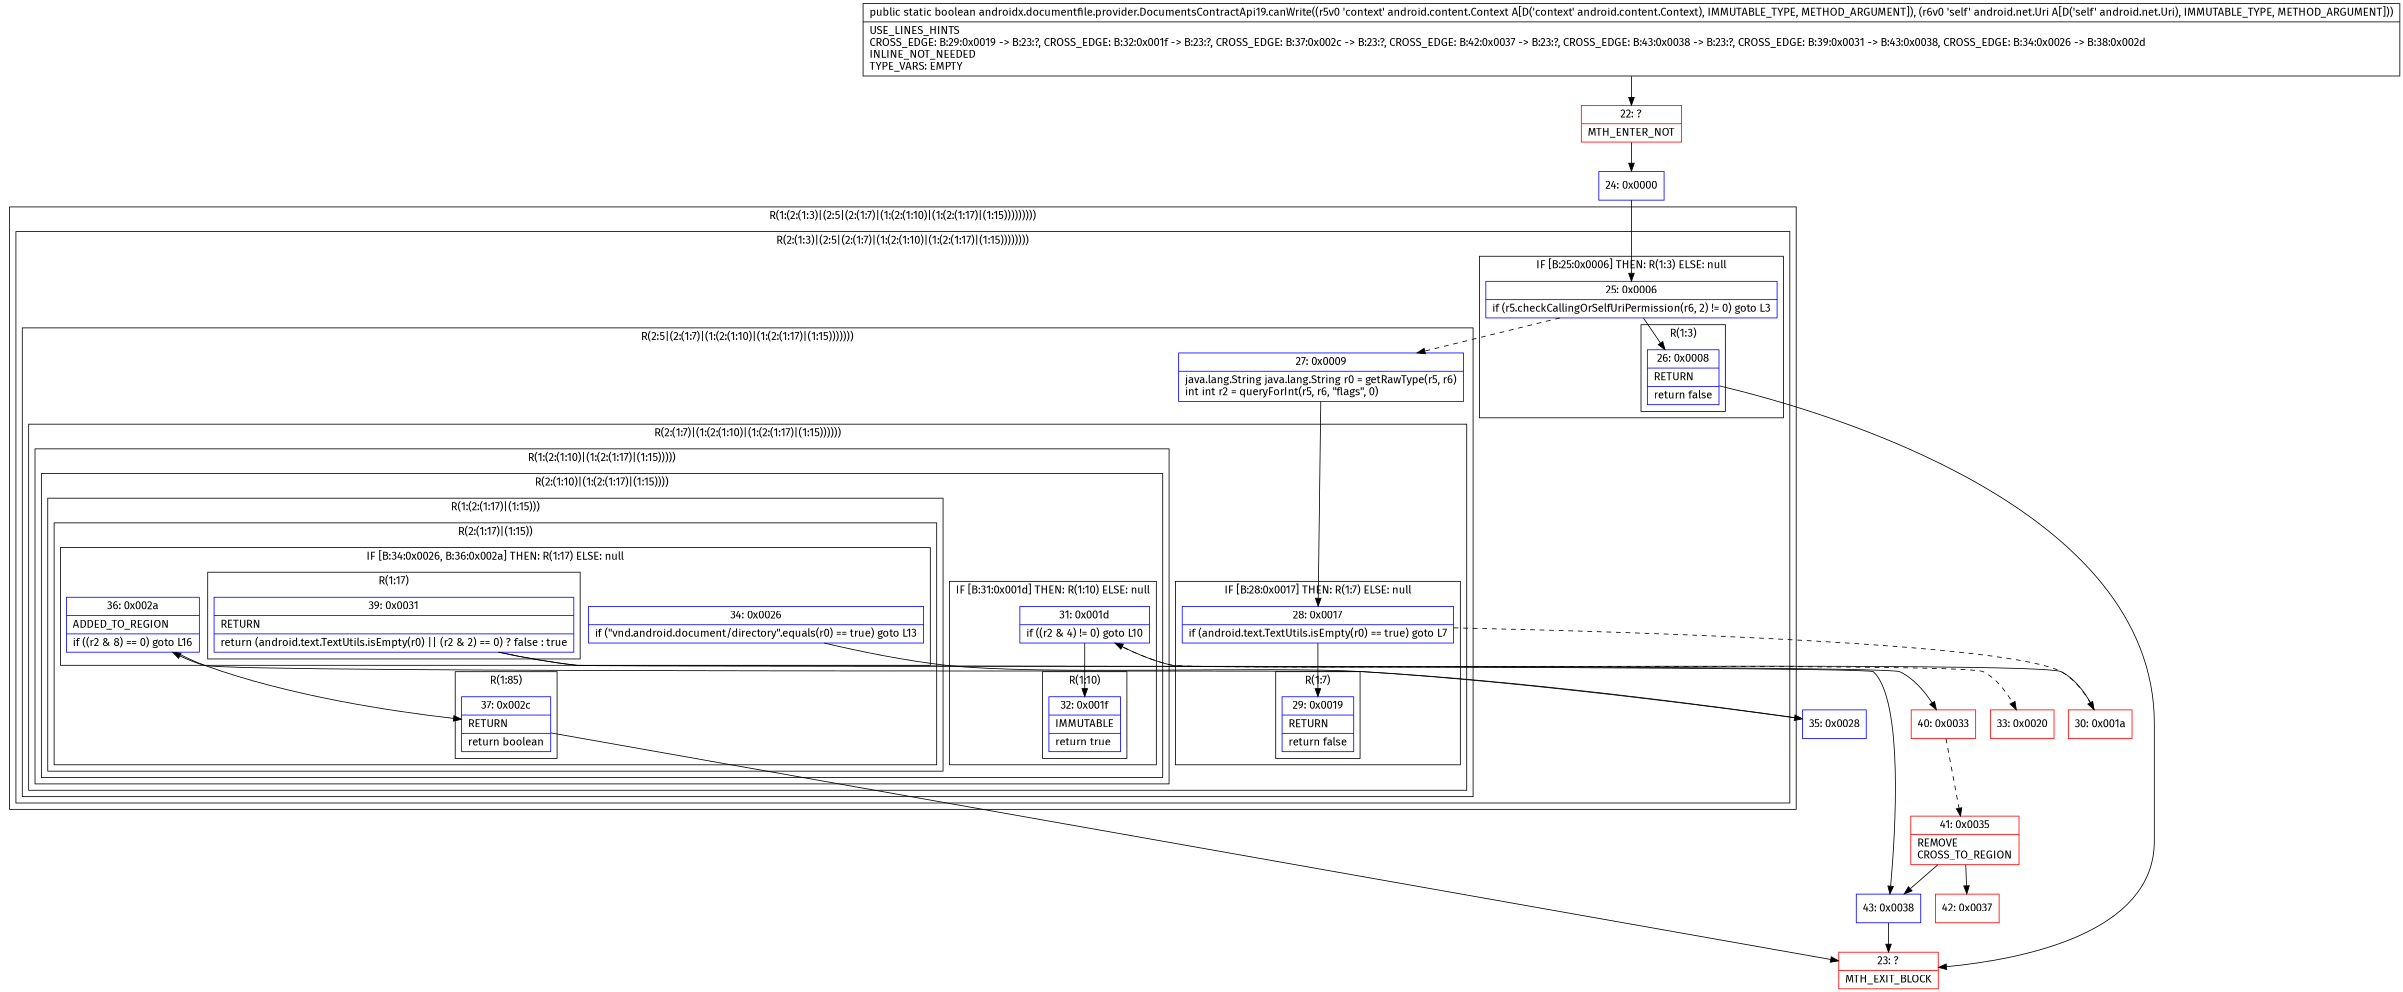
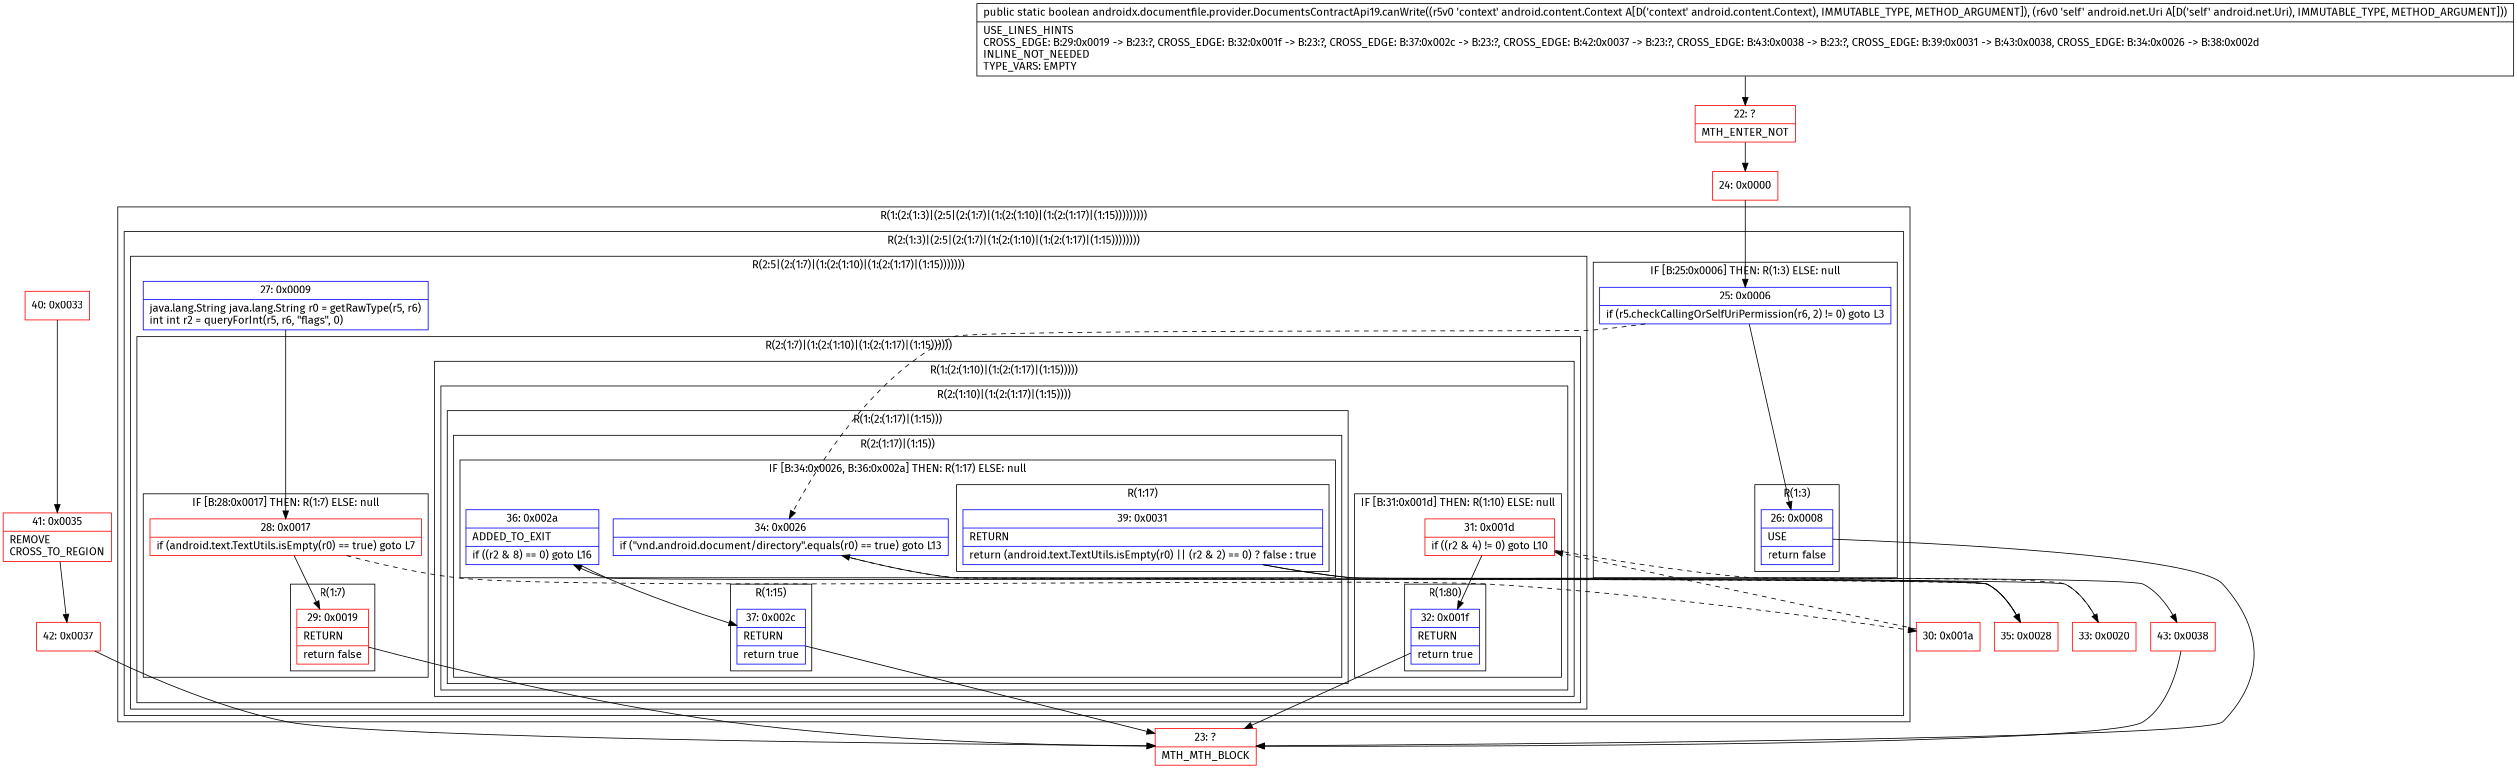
(1631, 186) -> (1745, 186)
(1492, 334) -> (1179, 332)
(1674, 377) -> (1777, 537)
none -> (1482, 579)
(121, 624) -> (512, 537)
(1085, 625) -> (1490, 537)
(1318, 625) -> (286, 537)
(1221, 666) -> (1646, 579)
(1616, 666) -> (1739, 591)
(1310, 670) -> (1435, 579)
none -> (1371, 671)
(506, 681) -> (771, 593)
(1085, 681) -> (1445, 593)
(1085, 724) -> (1438, 636)
(1318, 724) -> (333, 637)
(1834, 724) -> (2026, 637)
none -> (773, 727)
none -> (614, 738)
(506, 742) -> (771, 655)
(1952, 773) -> (57, 412)
(1924, 877) -> none
(1889, 908) -> (2183, 637)
(1889, 979) -> (1206, 756)
